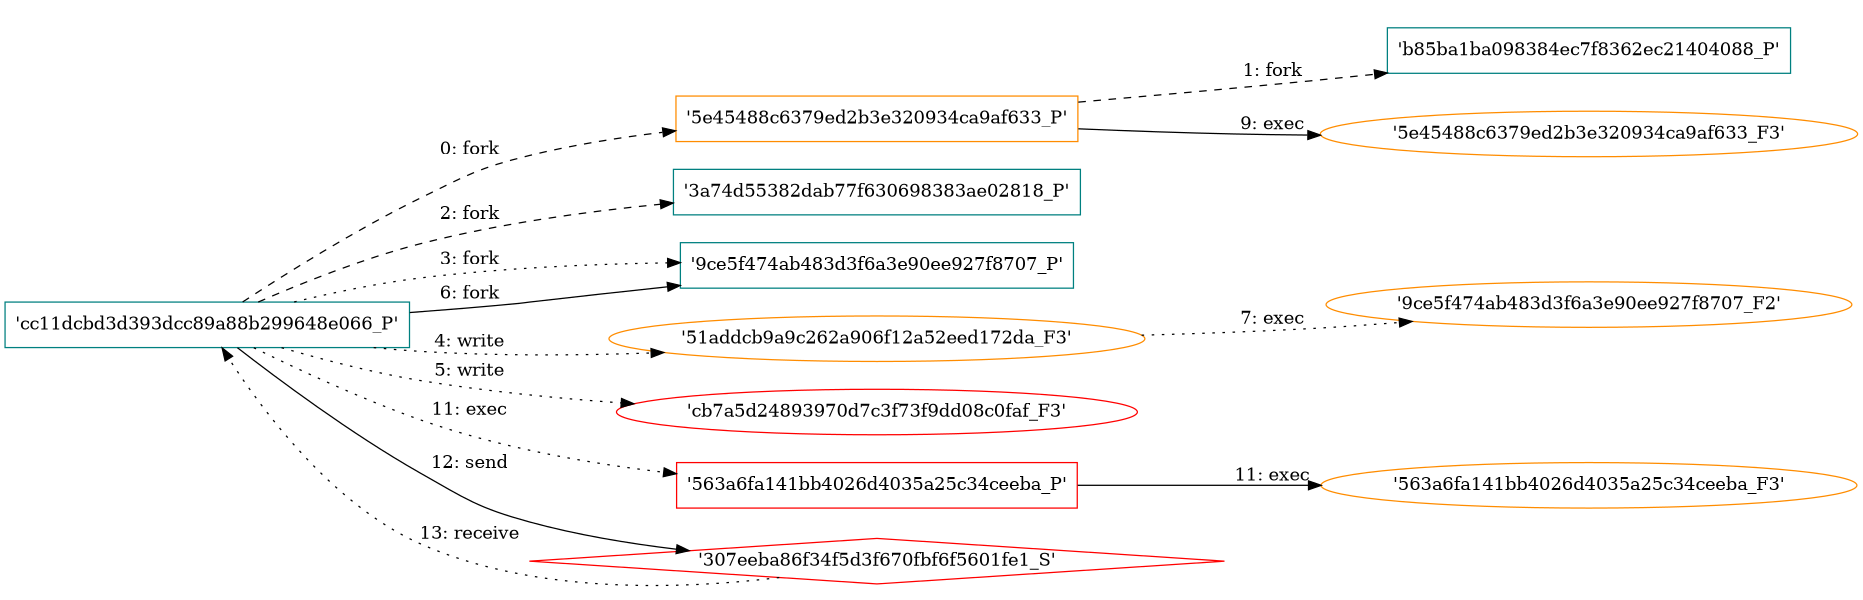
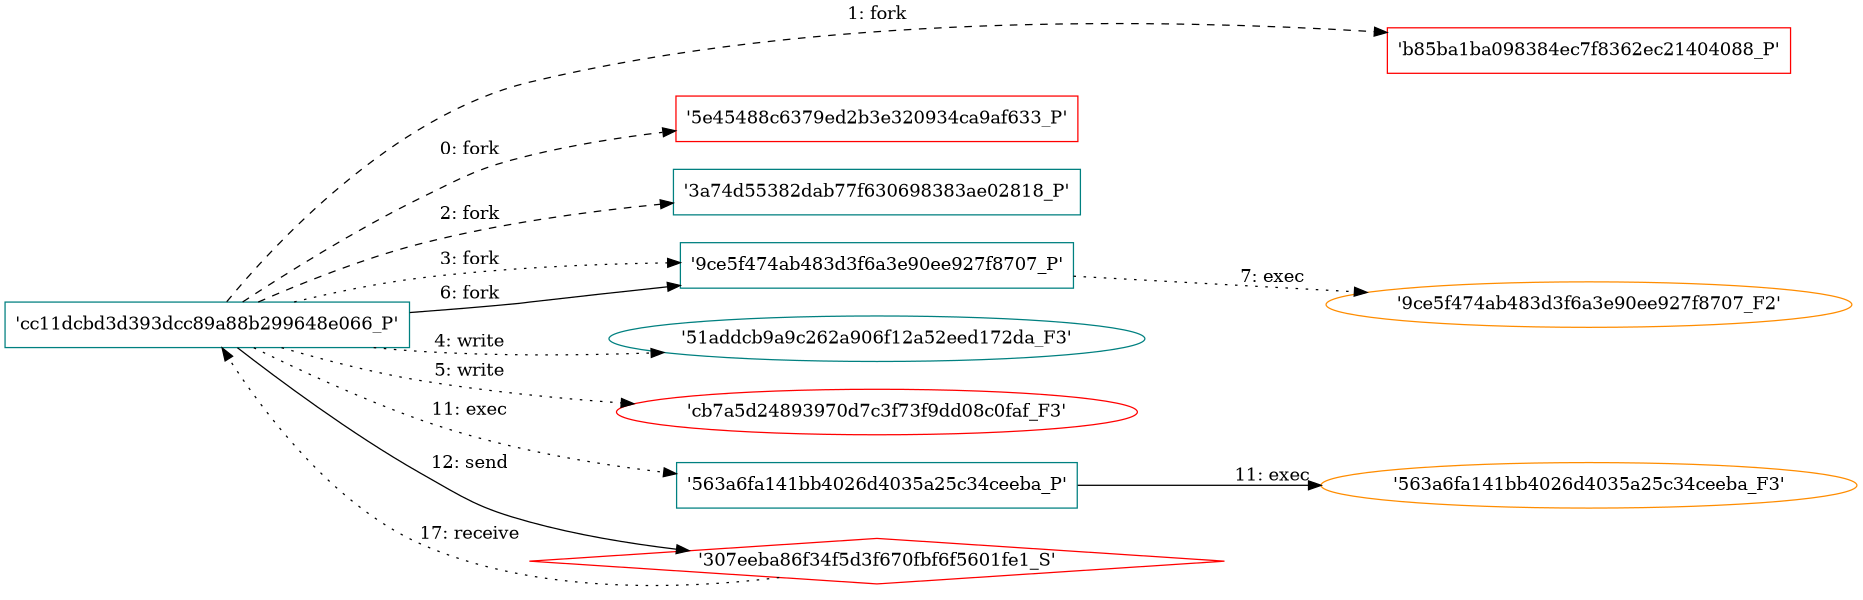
(1589, 51) -> (1589, 51)
(1226, 89) -> (761, 43)
(877, 119) -> (877, 119)
(1589, 134) -> none
(1271, 331) -> (1214, 284)
(877, 339) -> (877, 339)
(877, 485) -> (877, 485)
(470, 534) -> (470, 534)
